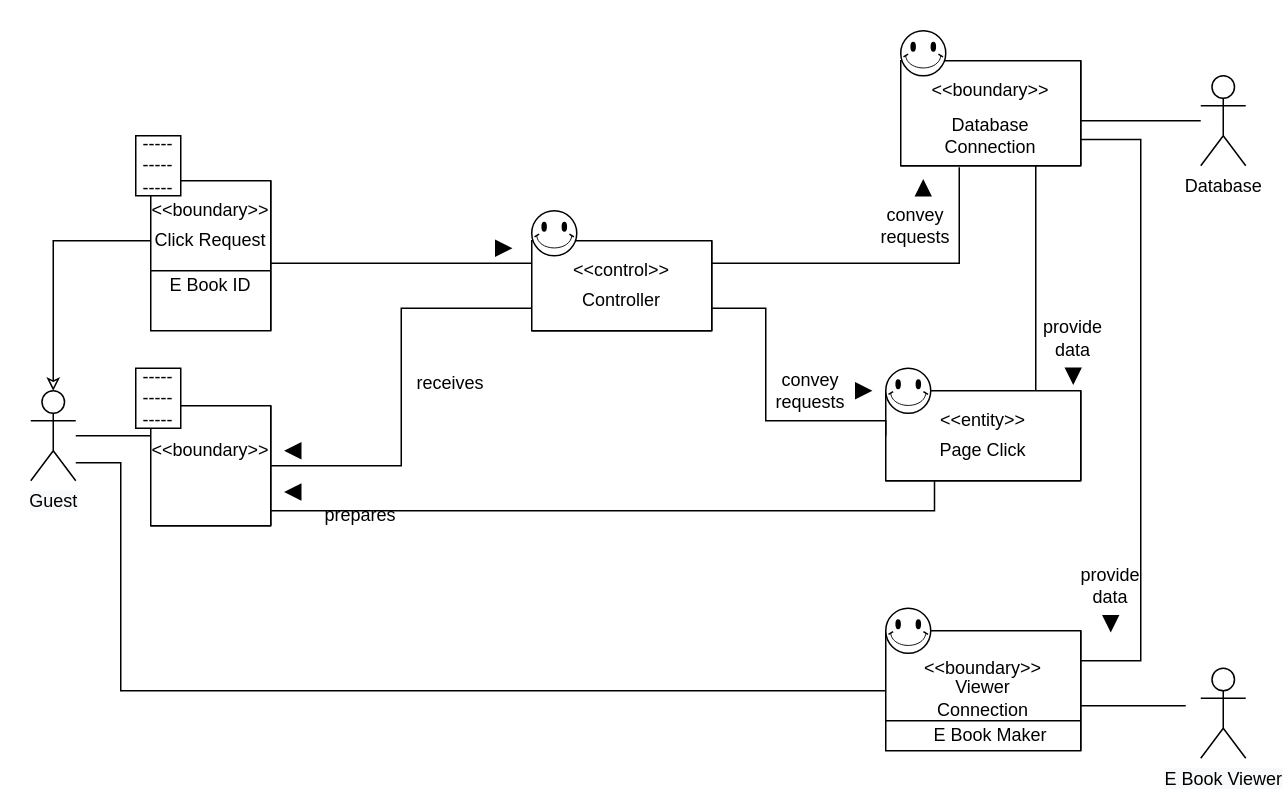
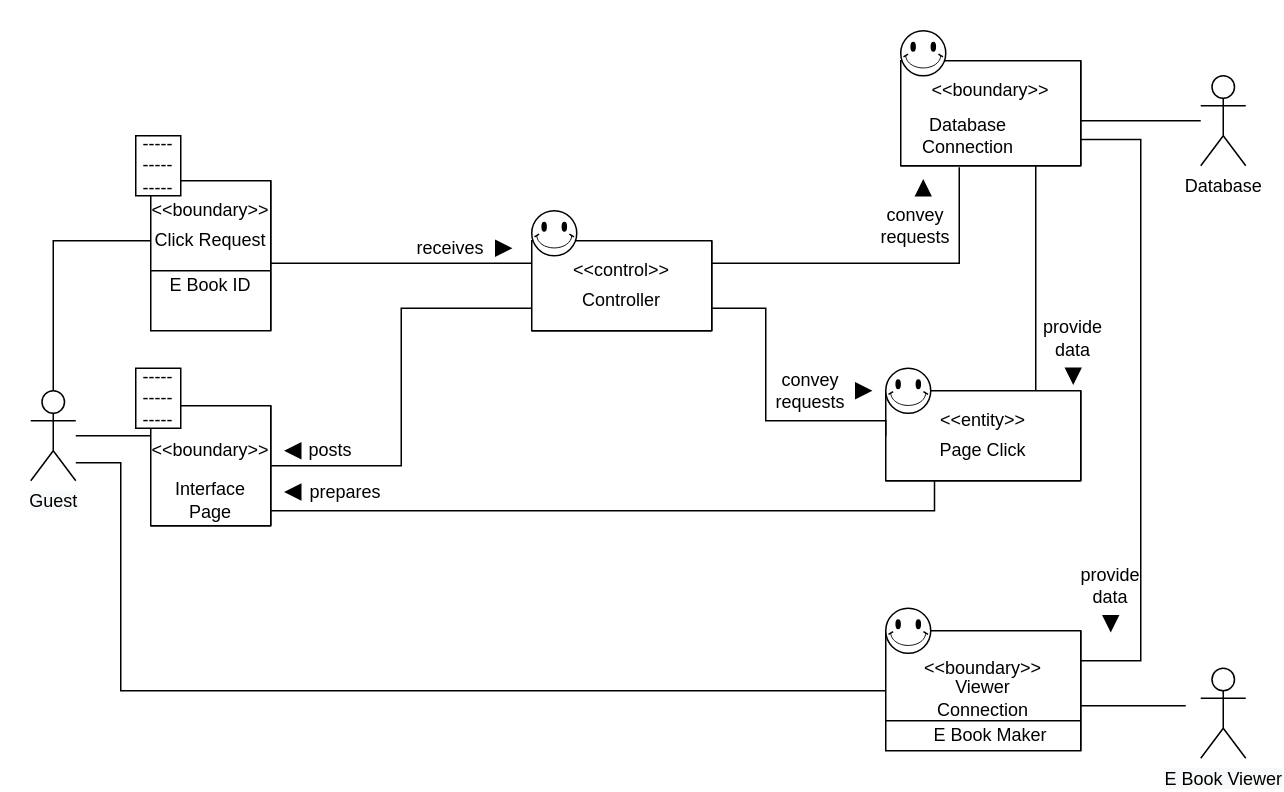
(991, 136) -> (968, 136)
(53, 379) -> (53, 383)
(451, 383) -> (451, 248)
none -> (331, 451)
none -> (211, 500)
(361, 515) -> (346, 492)
